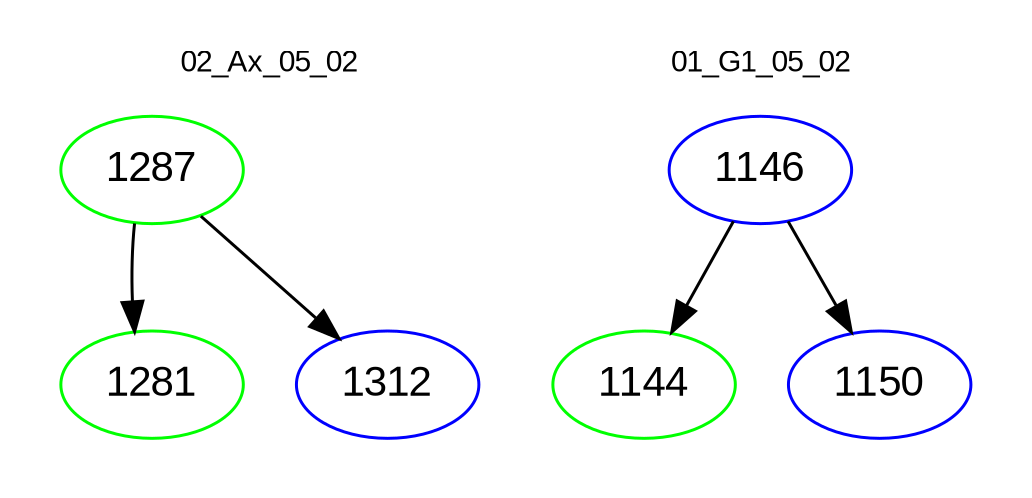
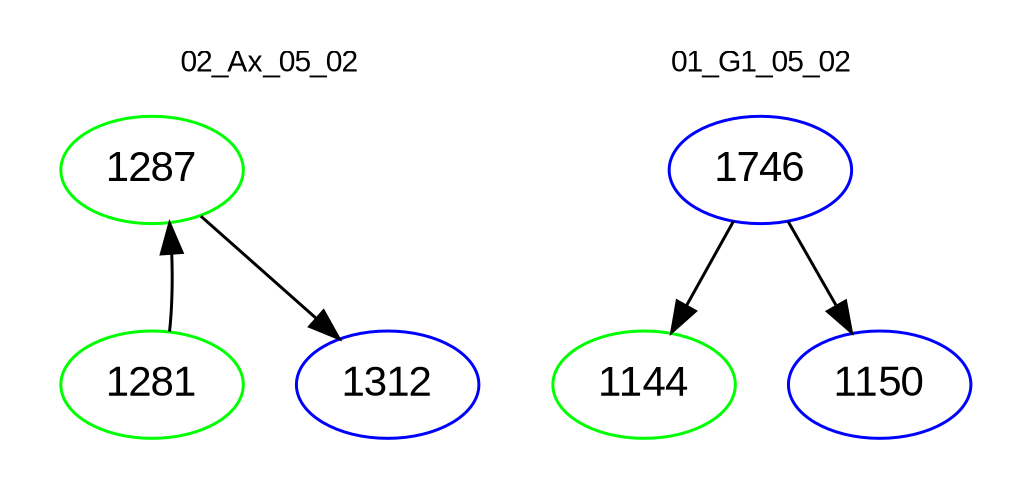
(760, 170) -> (760, 170)
(132, 262) -> (172, 293)
